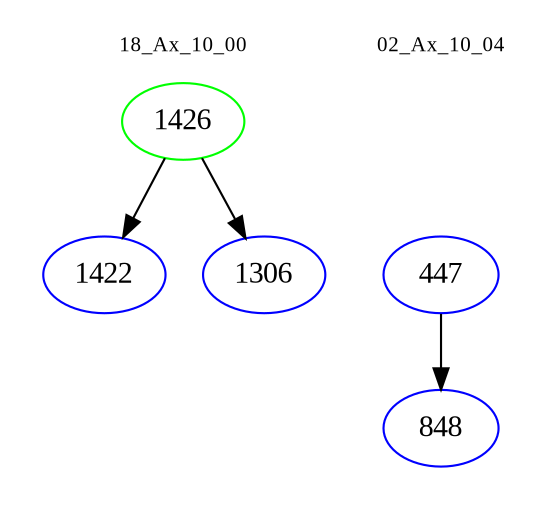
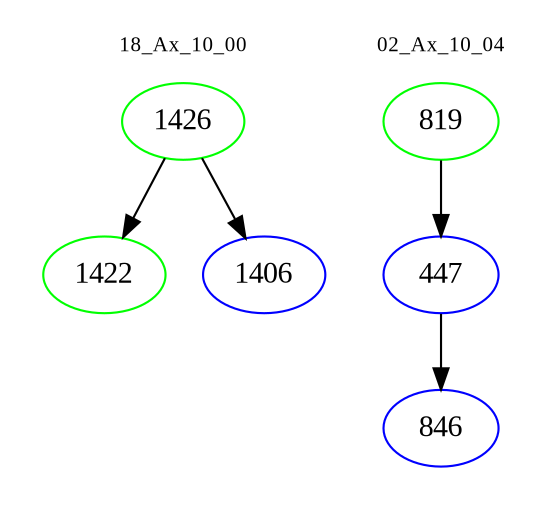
none -> (441, 121)
(104, 275) -> (104, 275)
(264, 275) -> (264, 275)
(441, 428) -> (441, 428)
